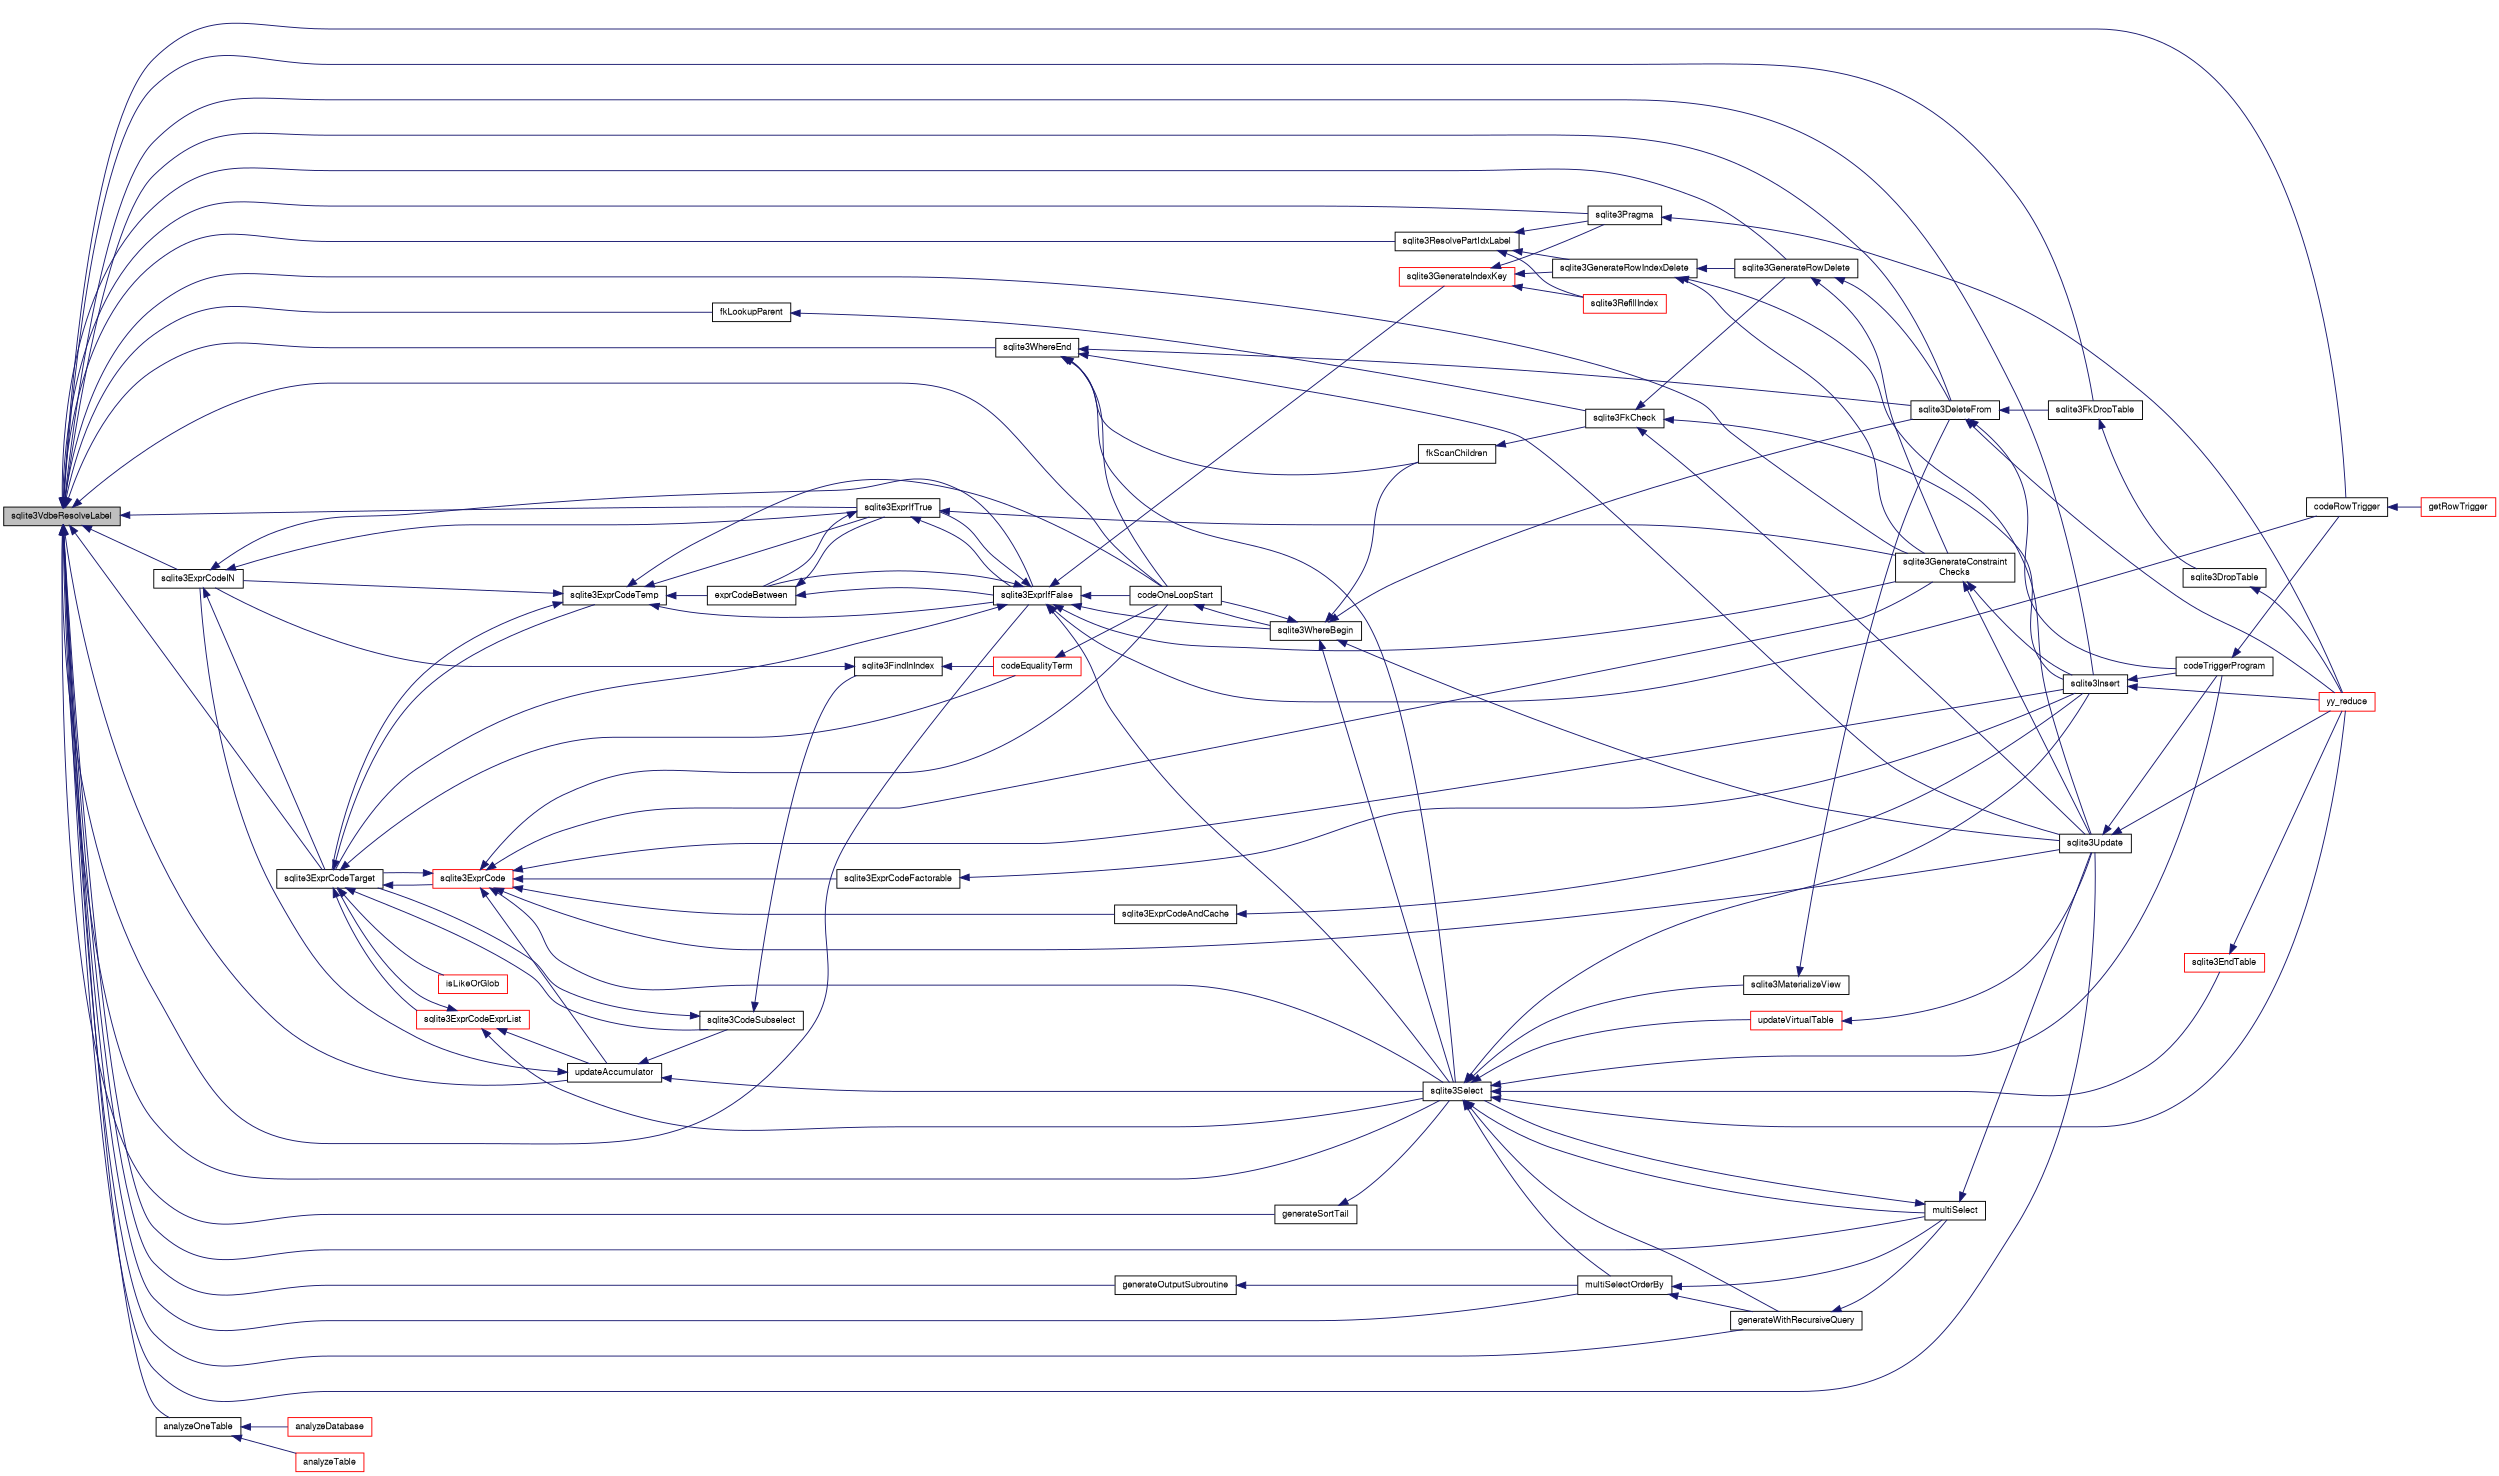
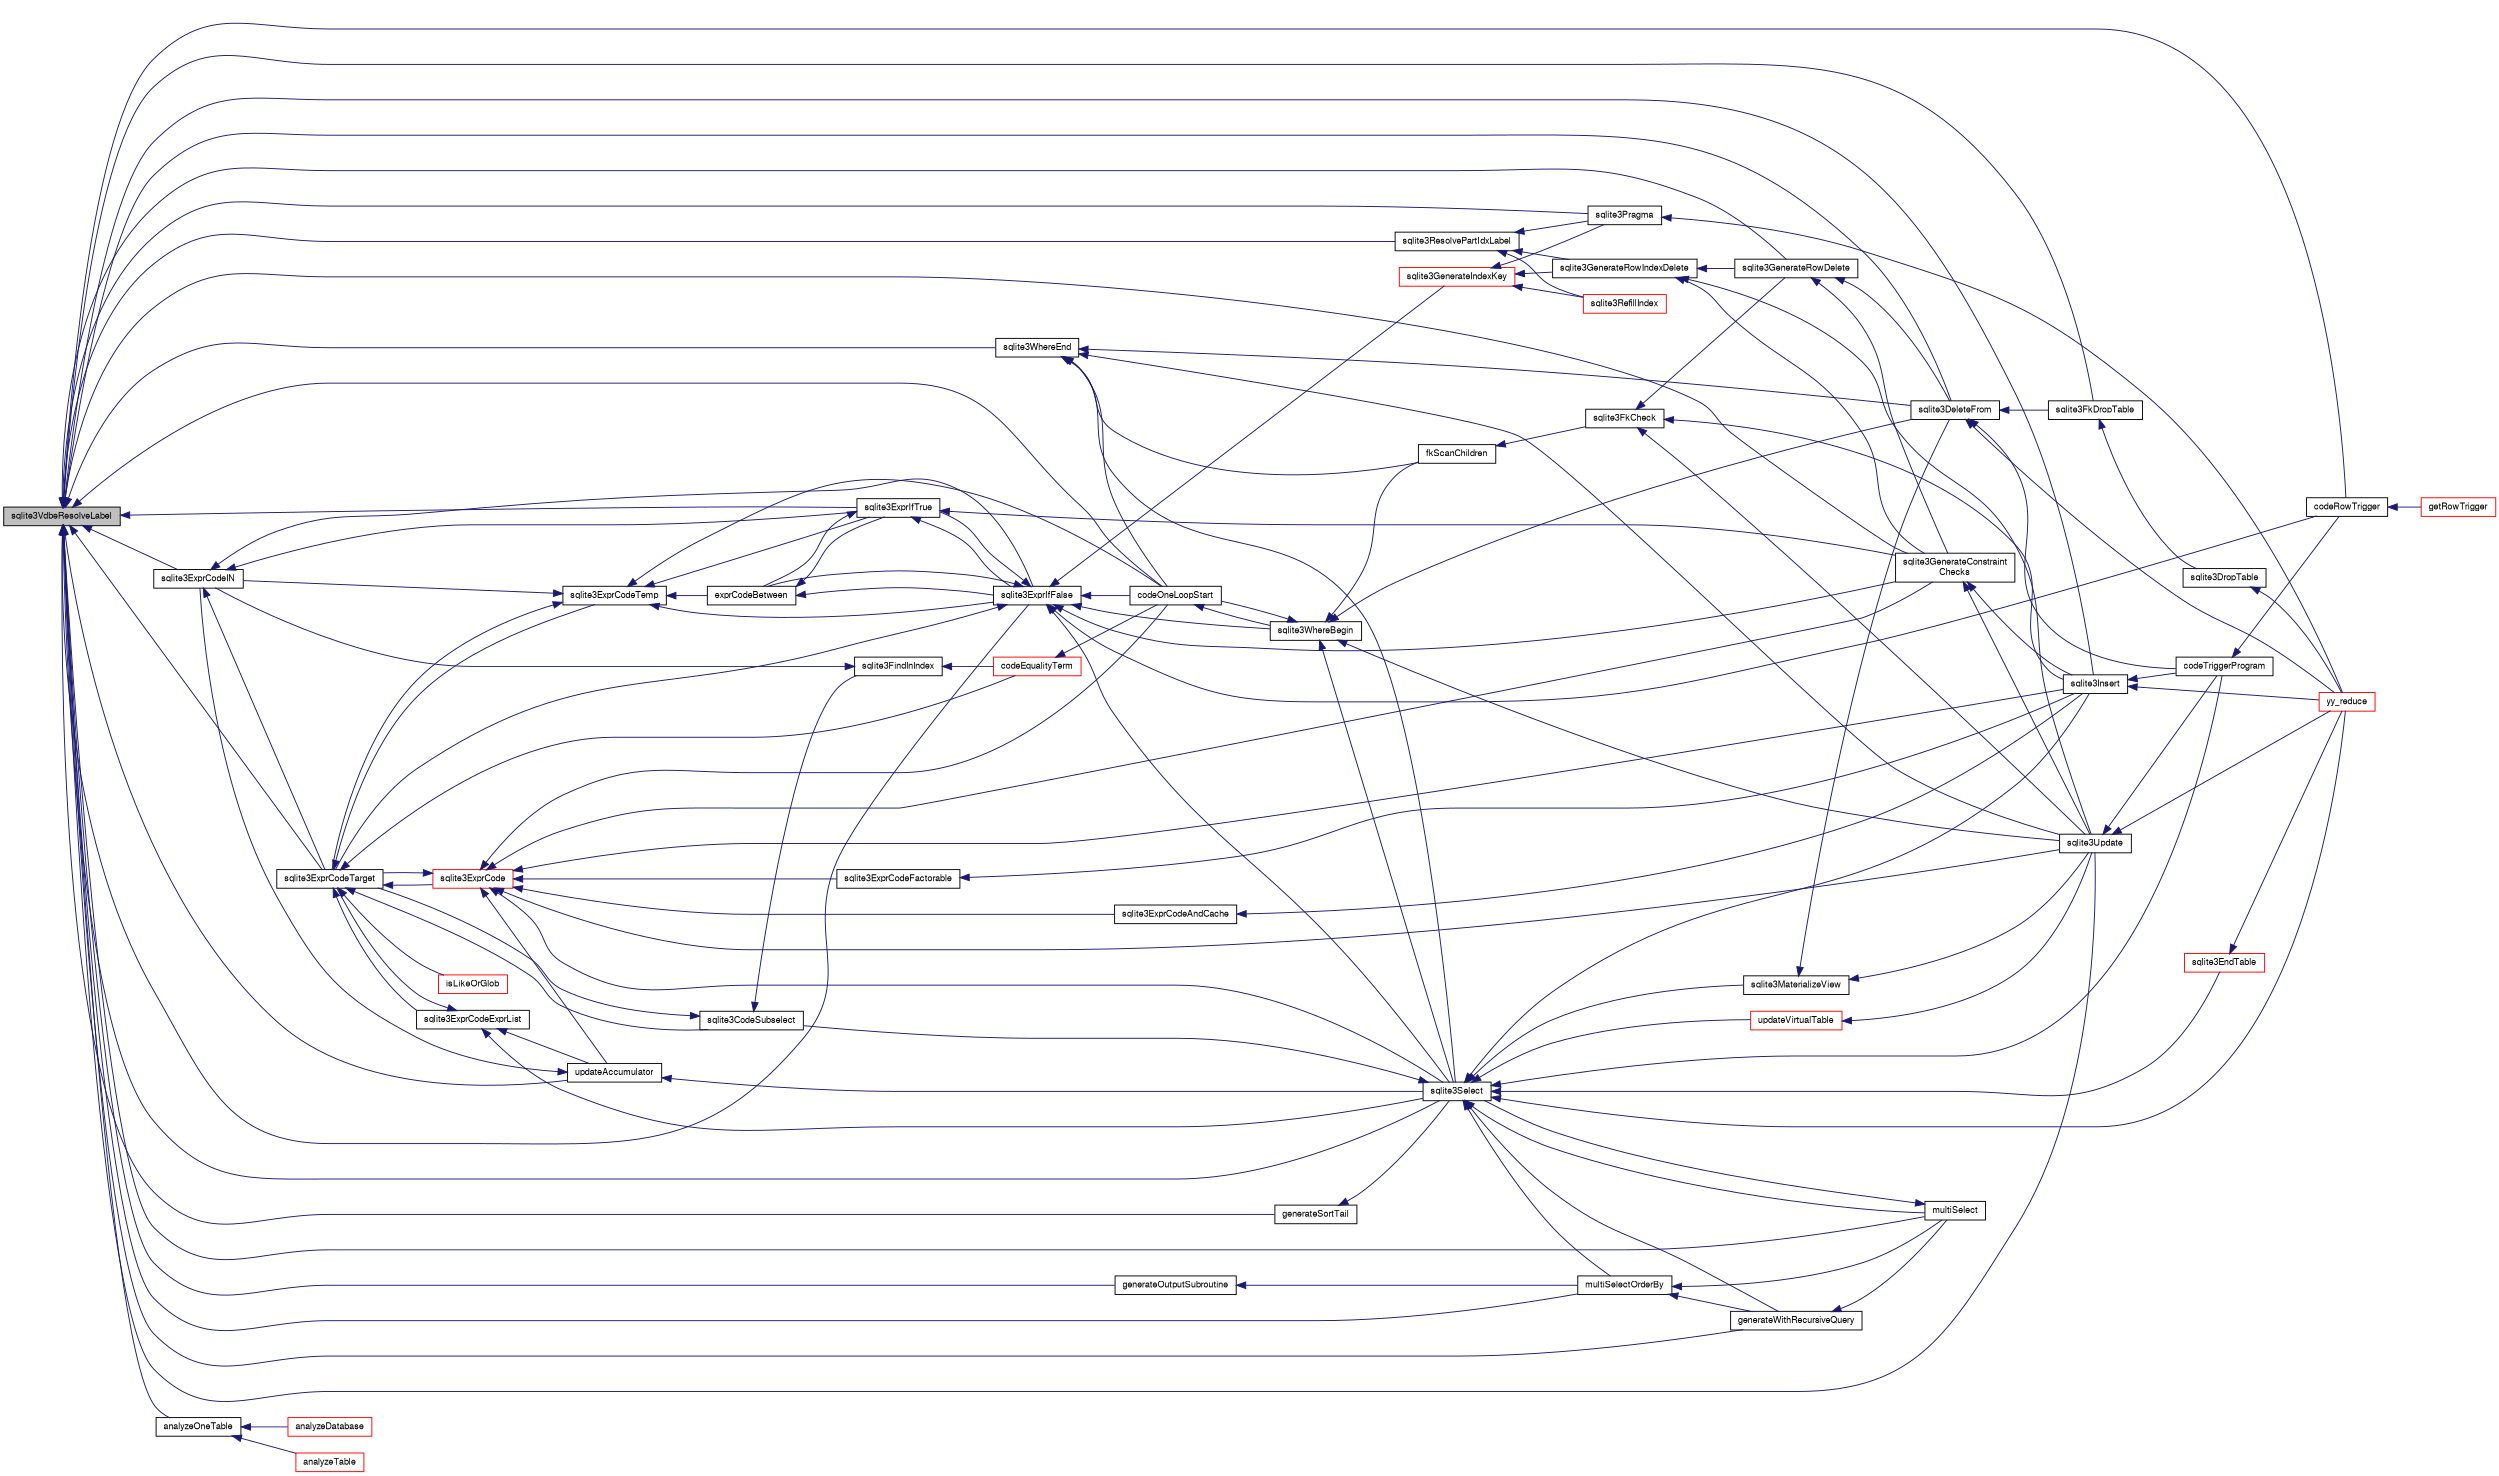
(752, 312) -> none
(473, 1020) -> (473, 1020)
(2027, 1023) -> (1989, 941)
(688, 1045) -> (1113, 1038)
